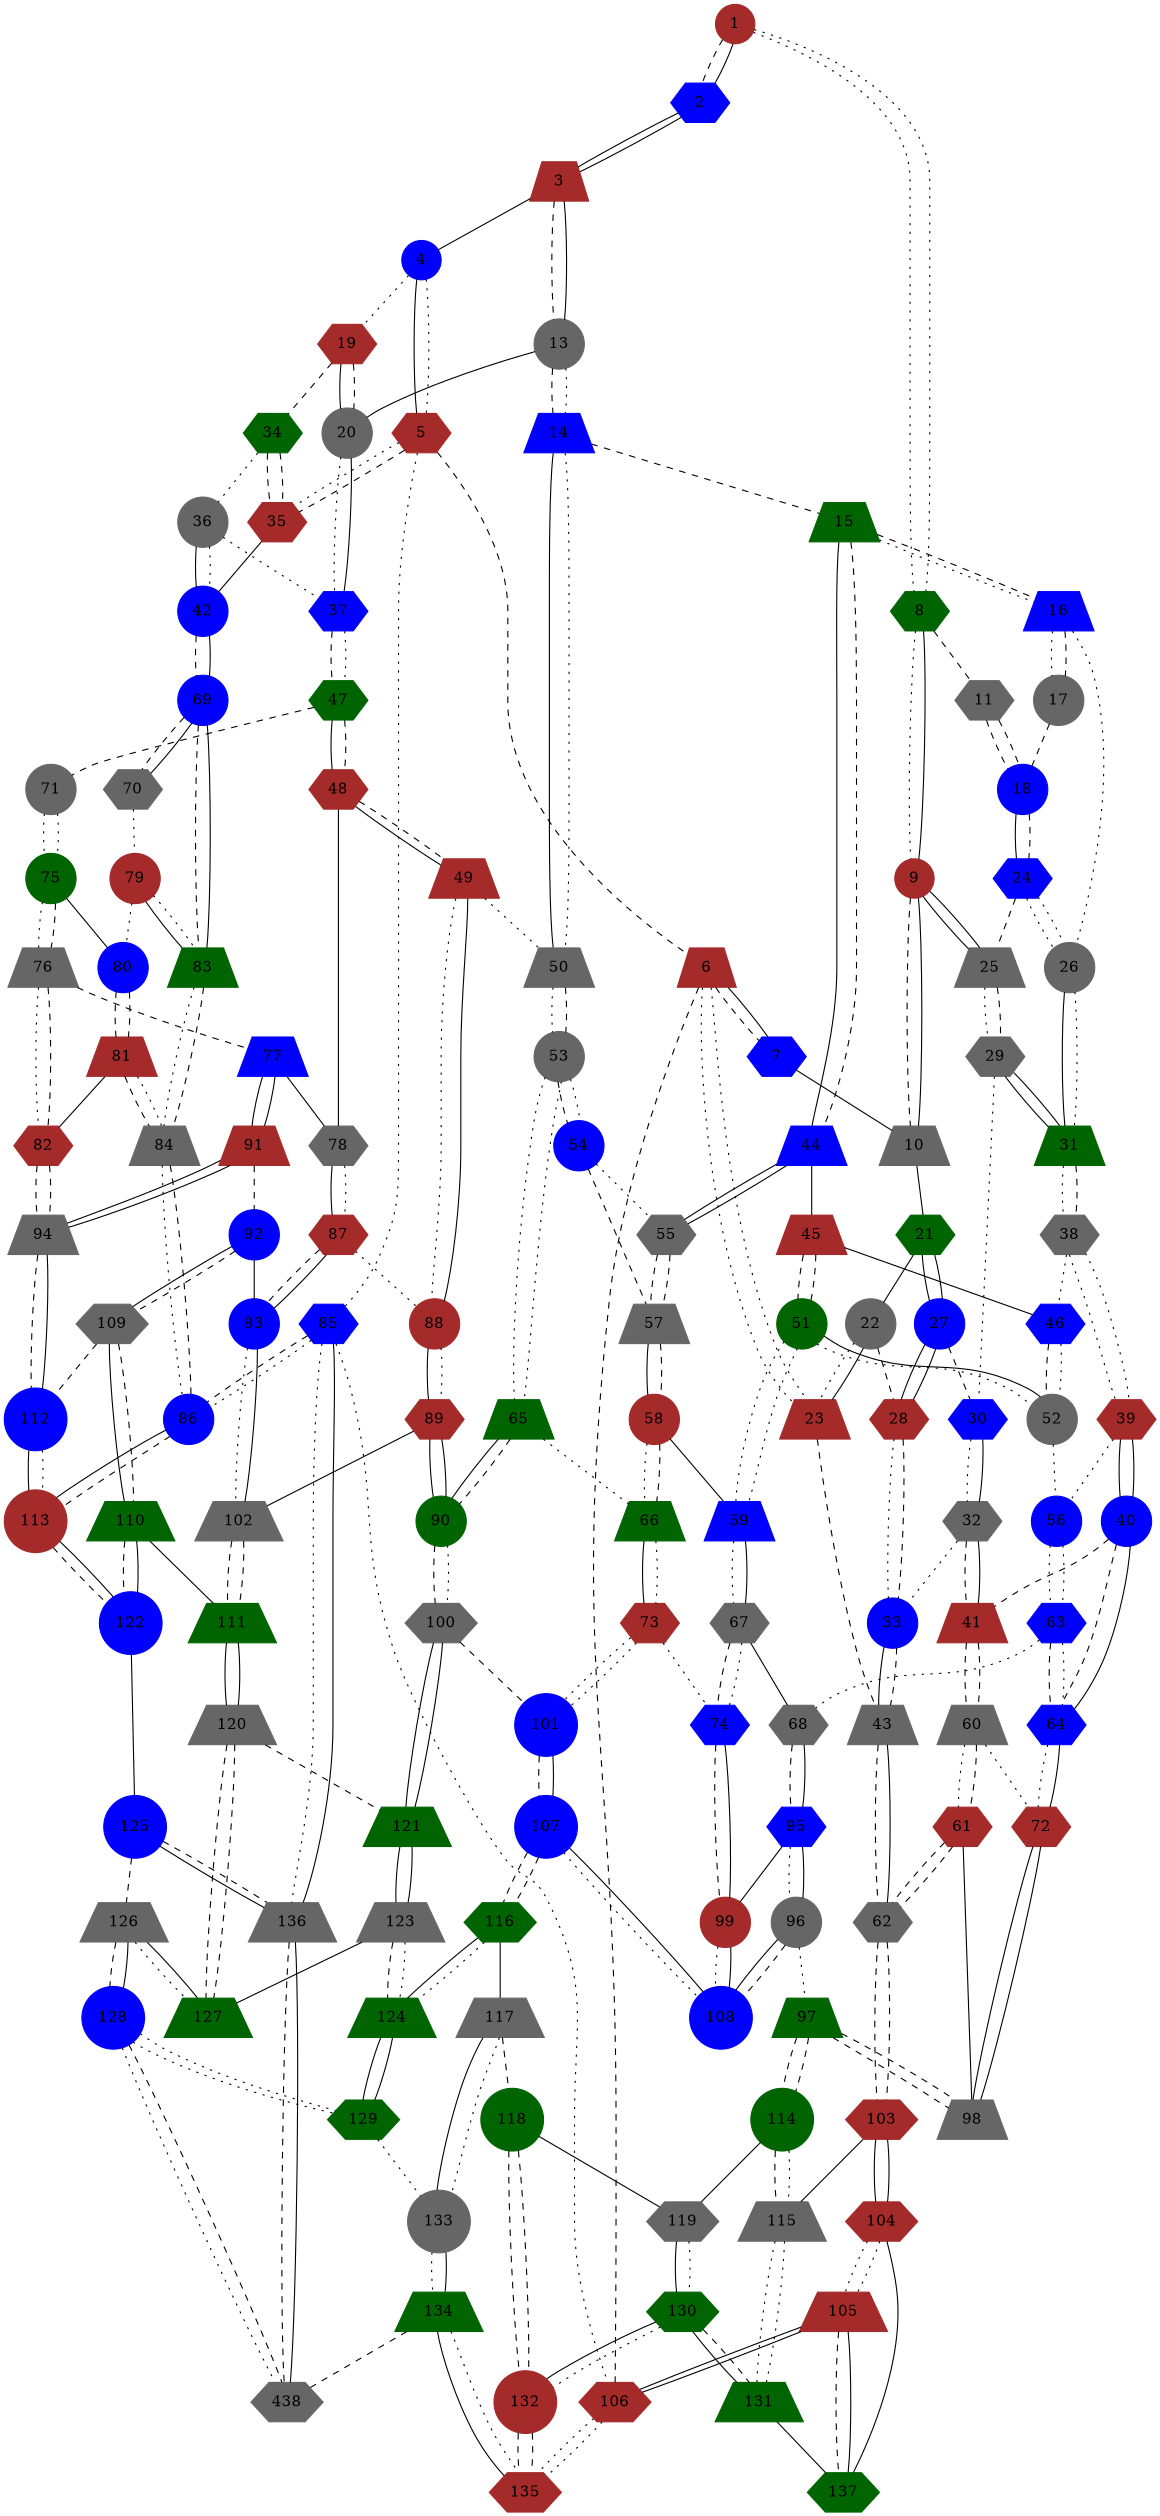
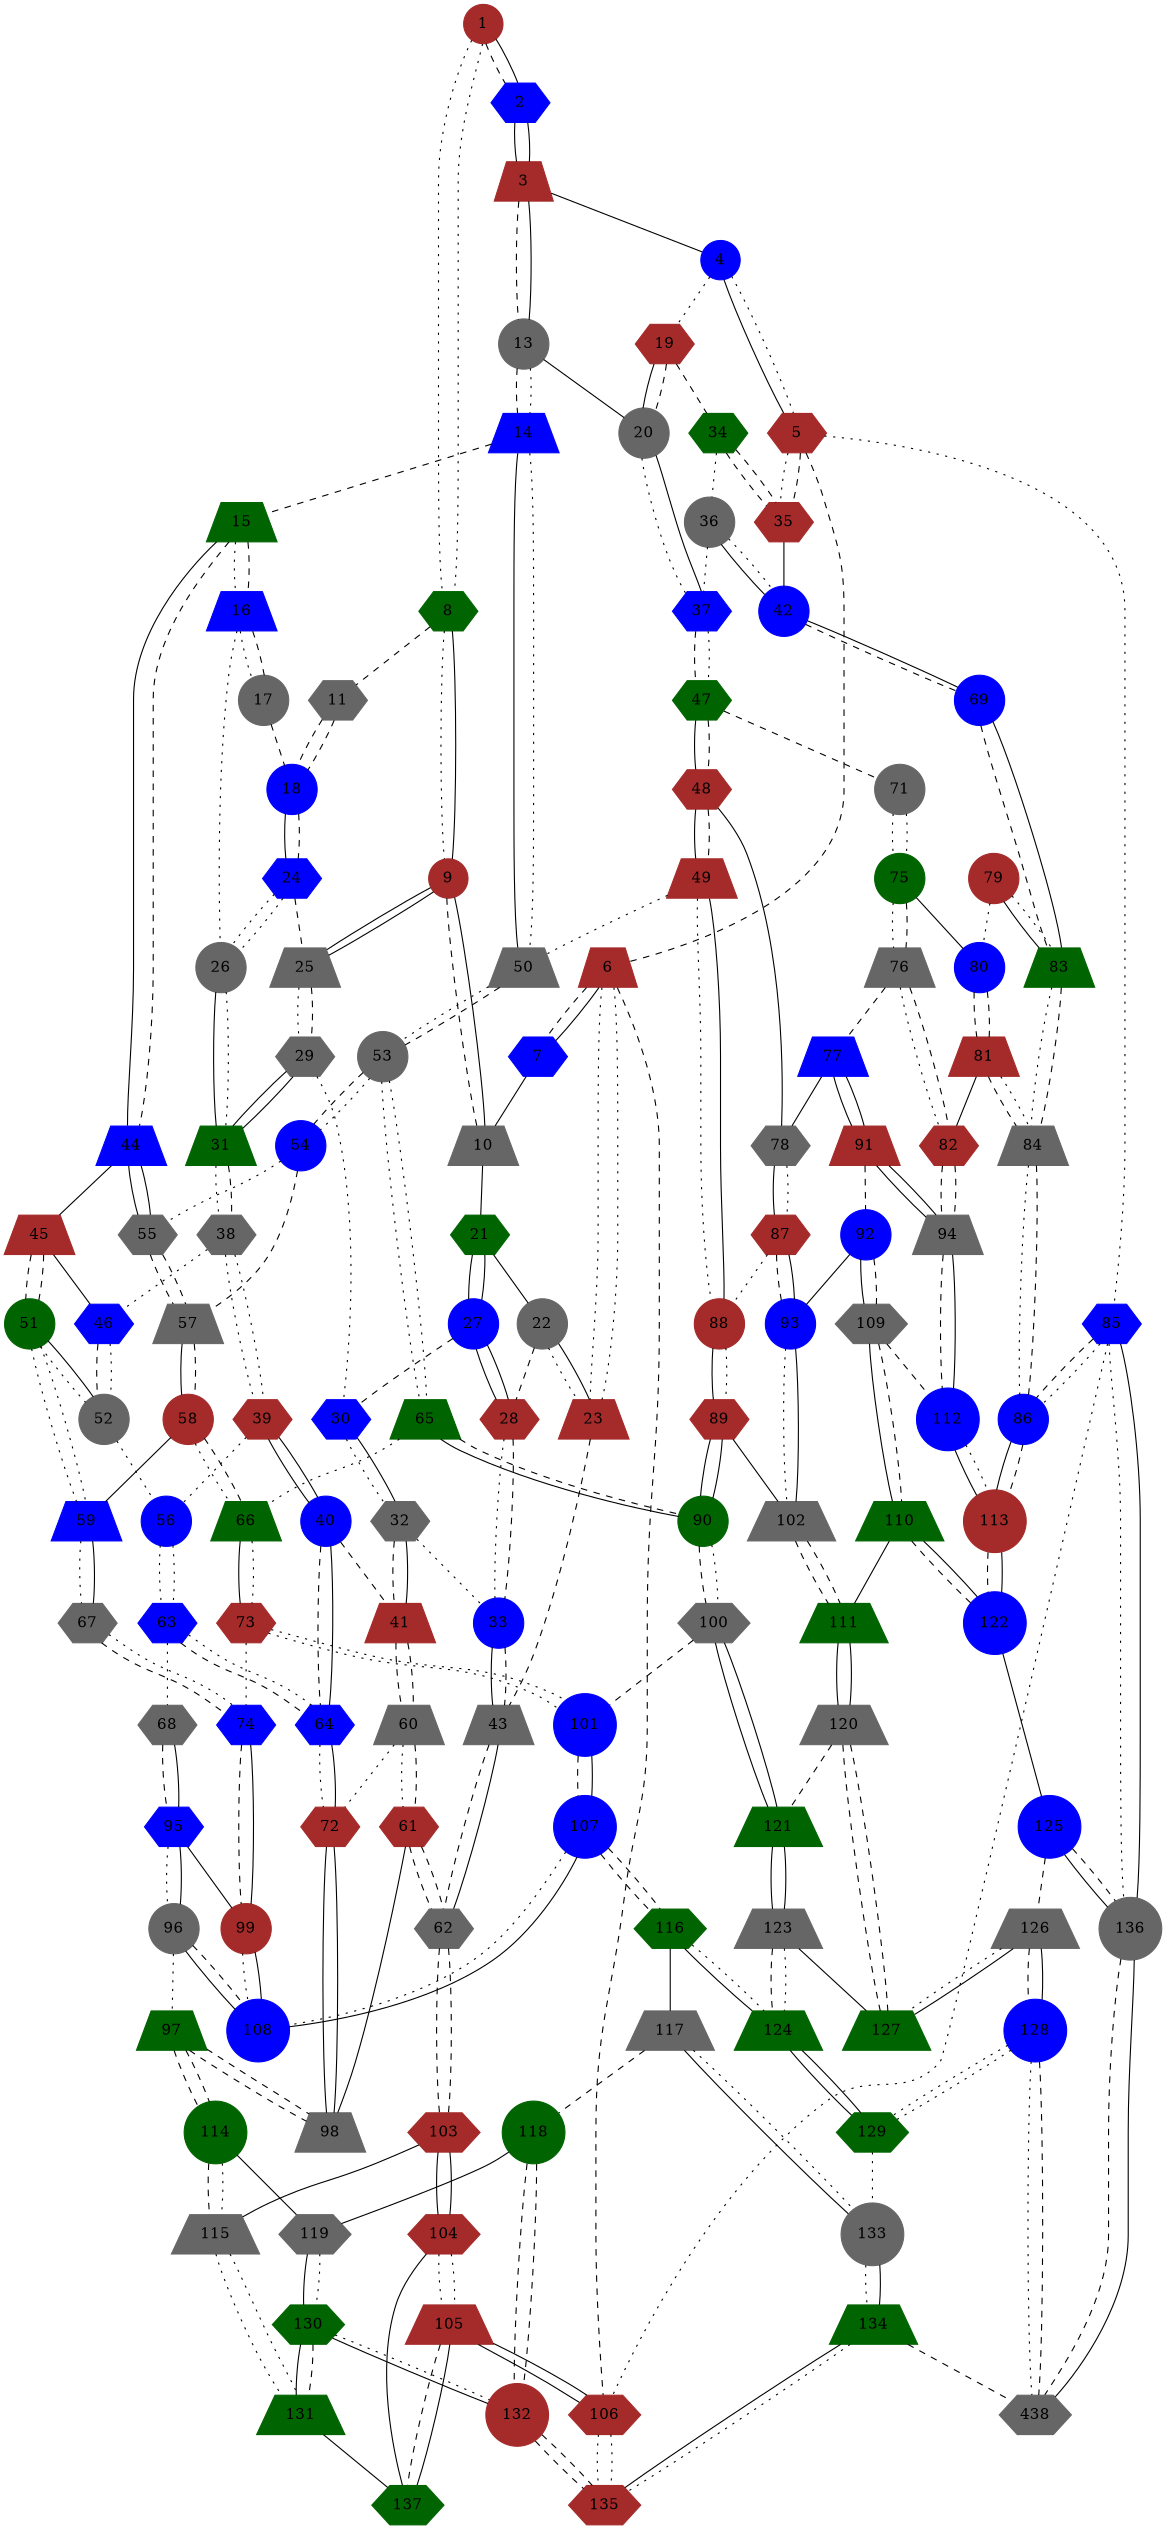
(133, 789) -> none
(769, 1674) -> none
(293, 1922) -> (1130, 1929)
